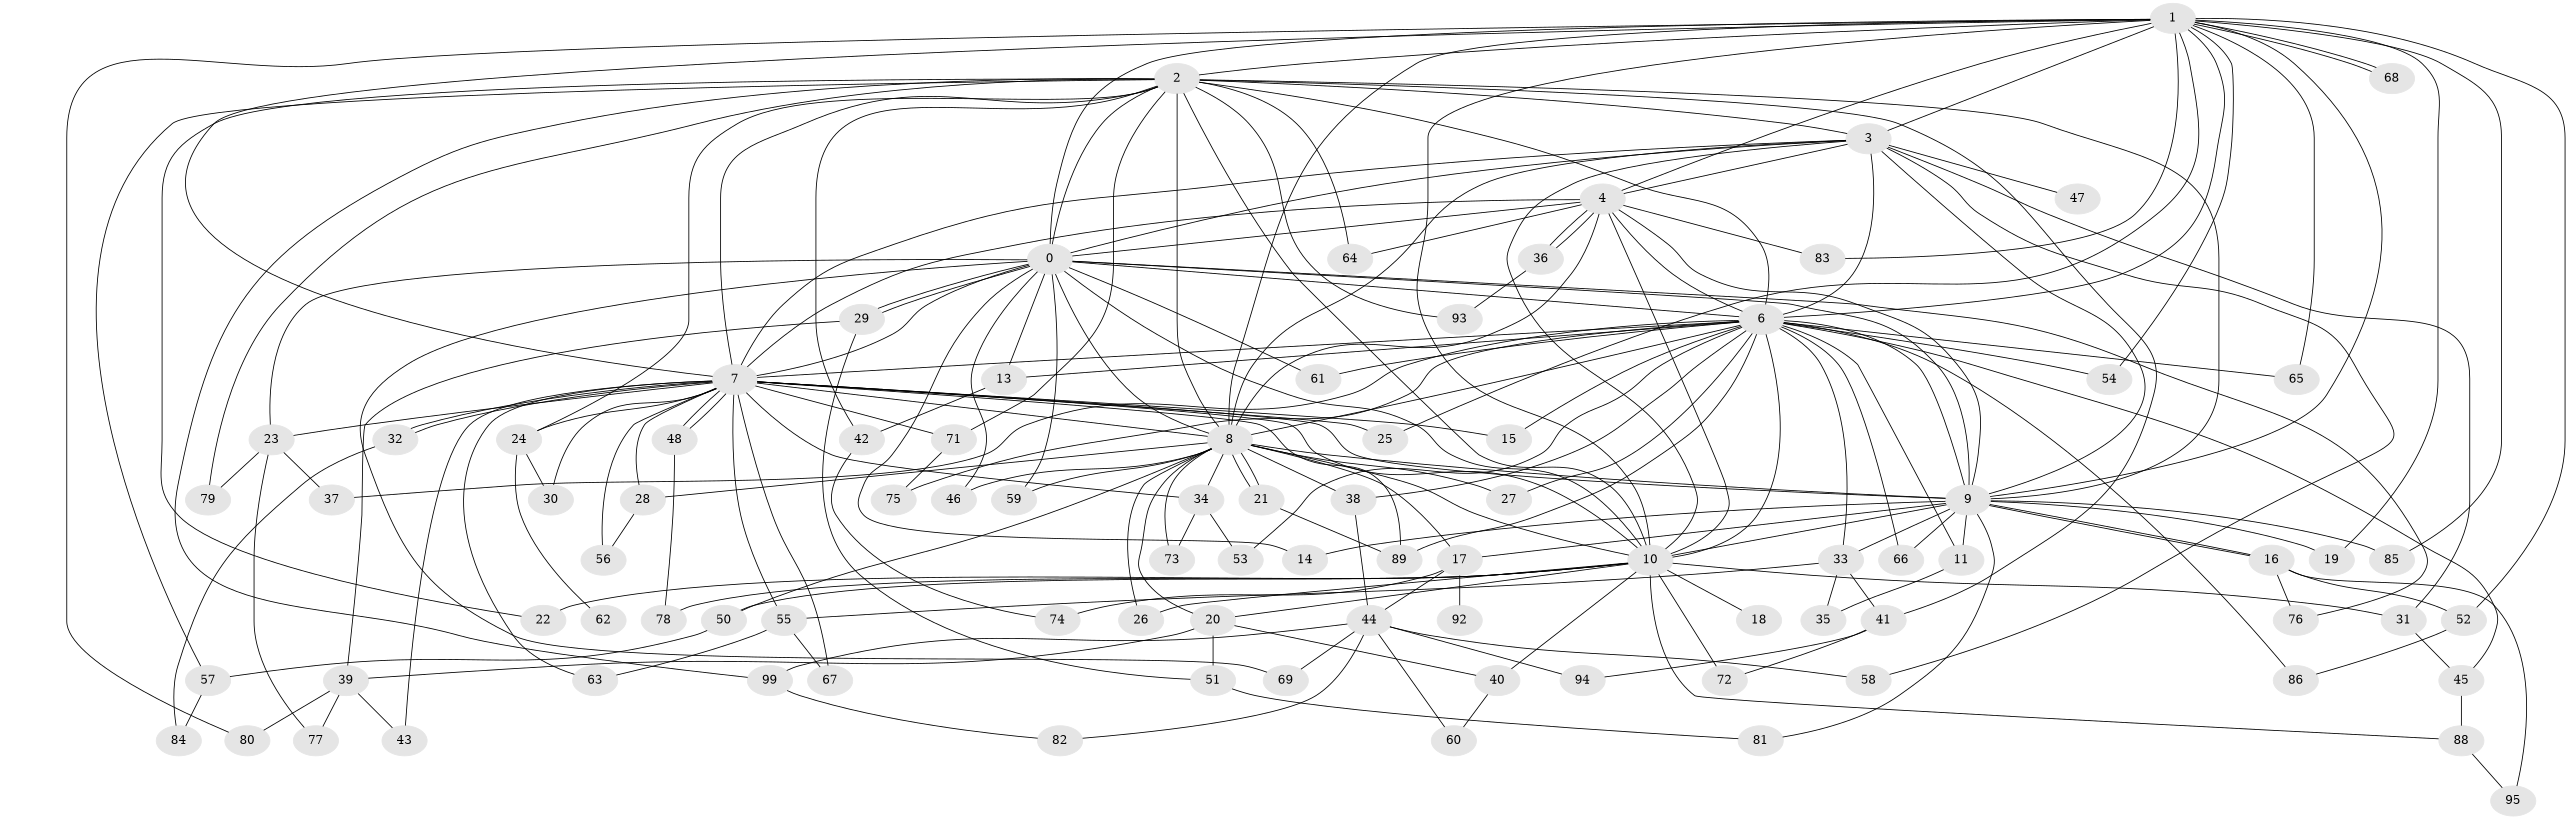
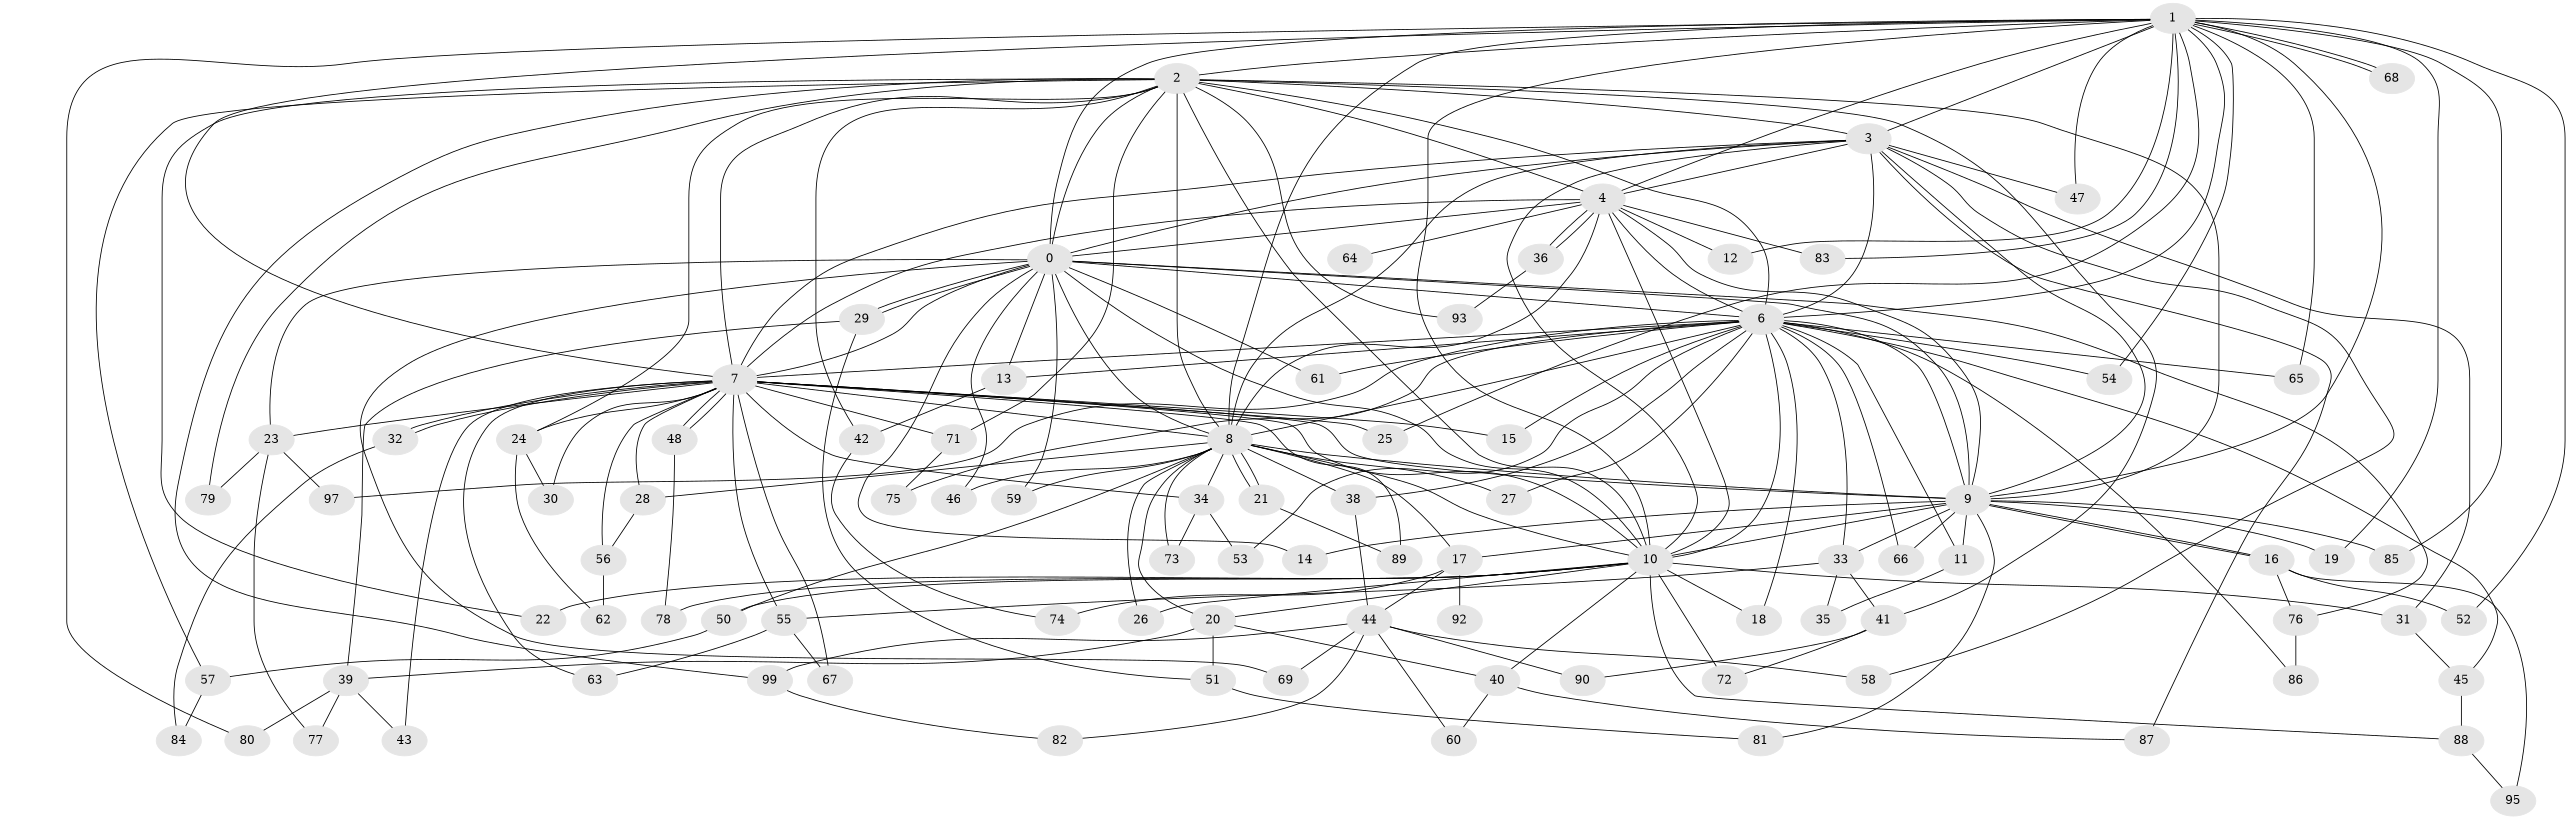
none -> (2085, 89)
(1305, 133) -> (1393, 129)
none -> (1731, 259)
(1634, 472) -> (1796, 469)
(332, 500) -> (332, 500)
none -> (604, 590)
(2382, 654) -> (2296, 651)
(1583, 681) -> (1583, 681)
none -> (2147, 741)
